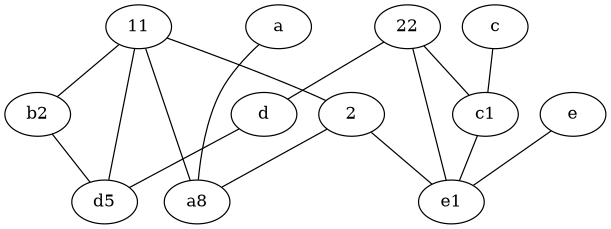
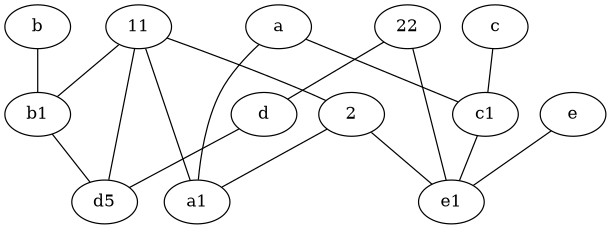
none -> (38, 27)
(447, 71) -> (382, 71)
(38, 114) -> (38, 114)
(197, 202) -> (197, 202)
